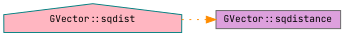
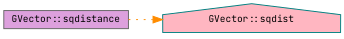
(194, 20) -> (141, 20)
